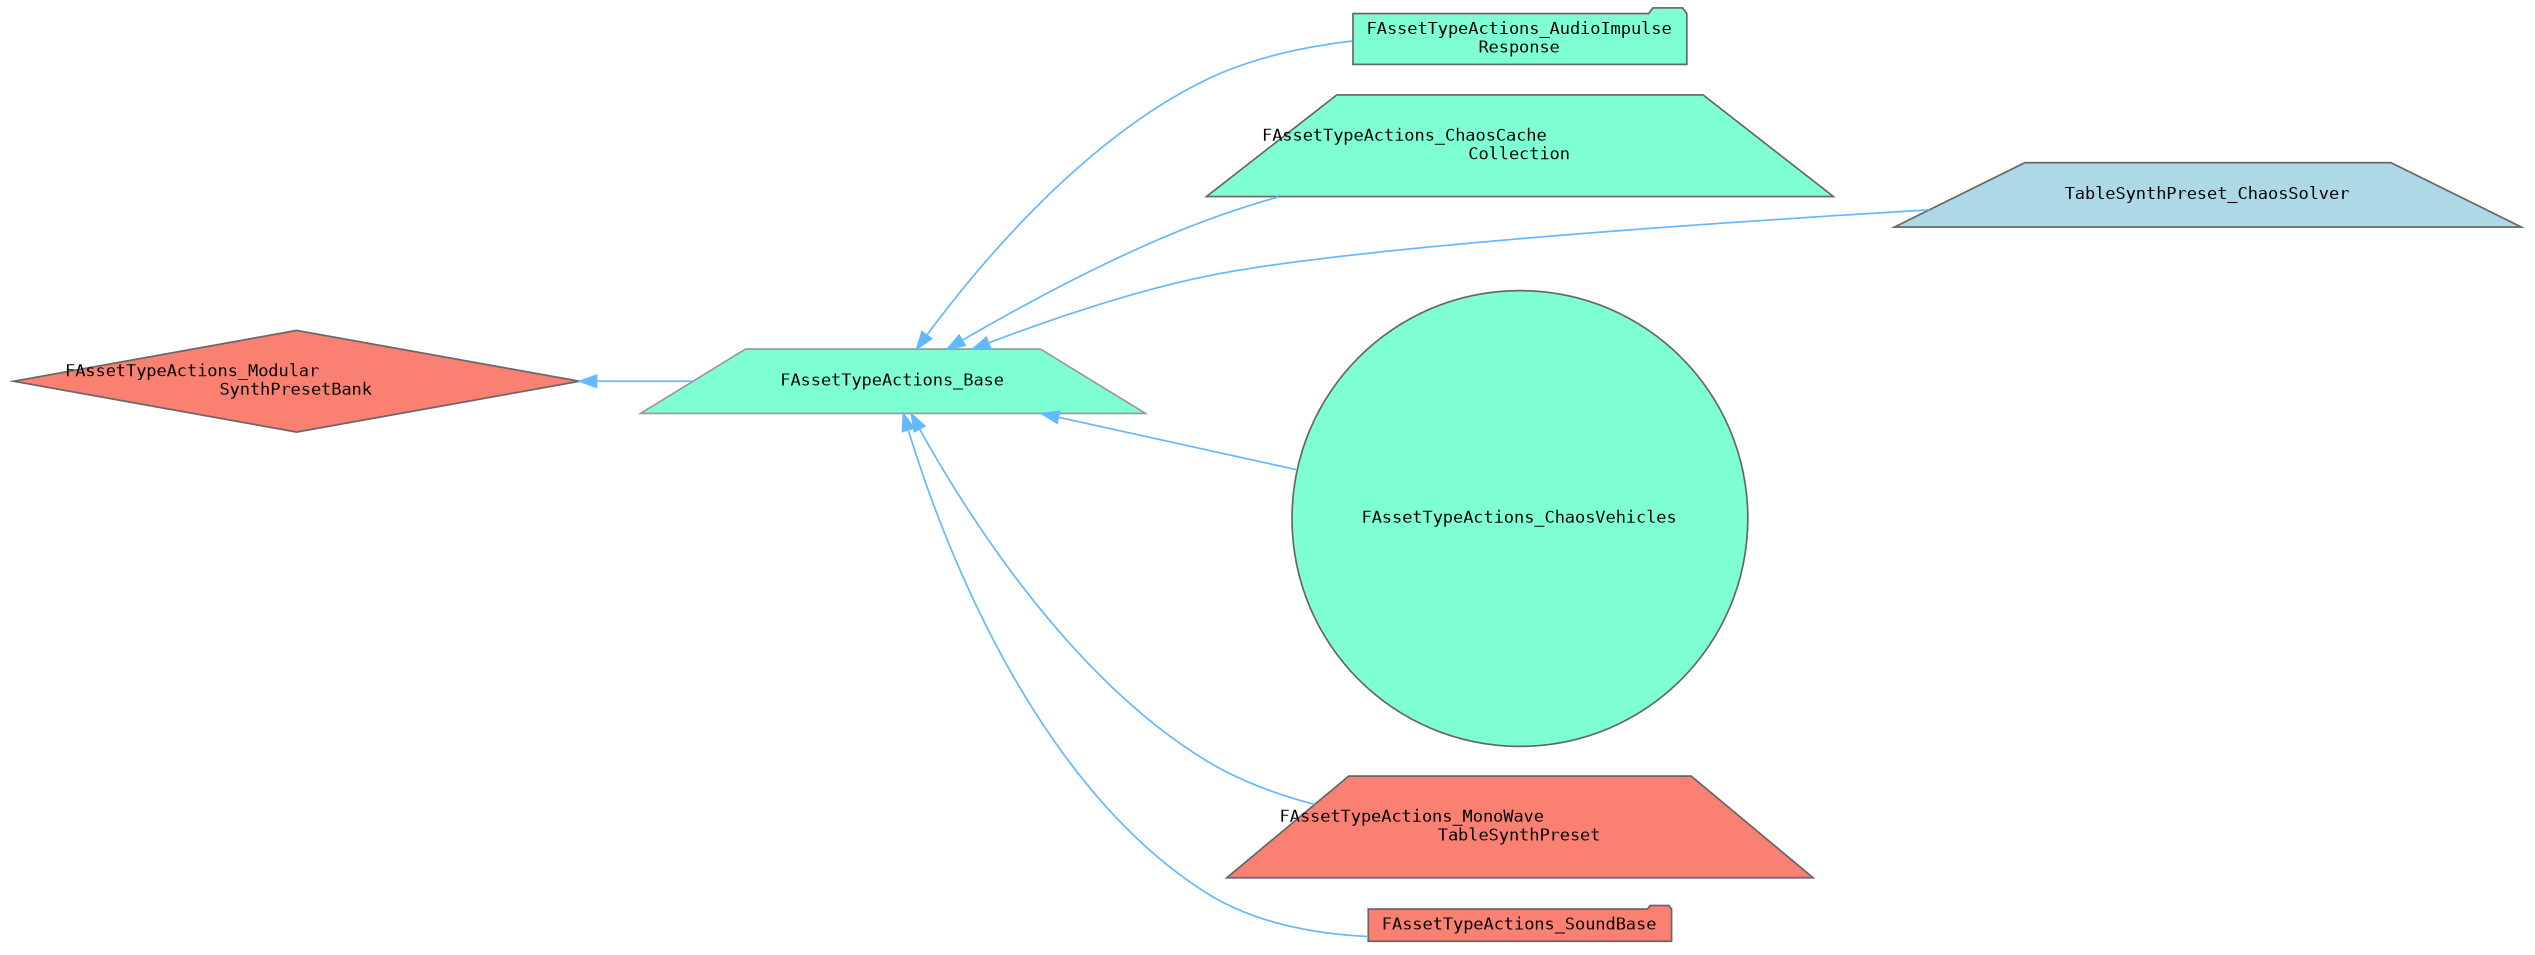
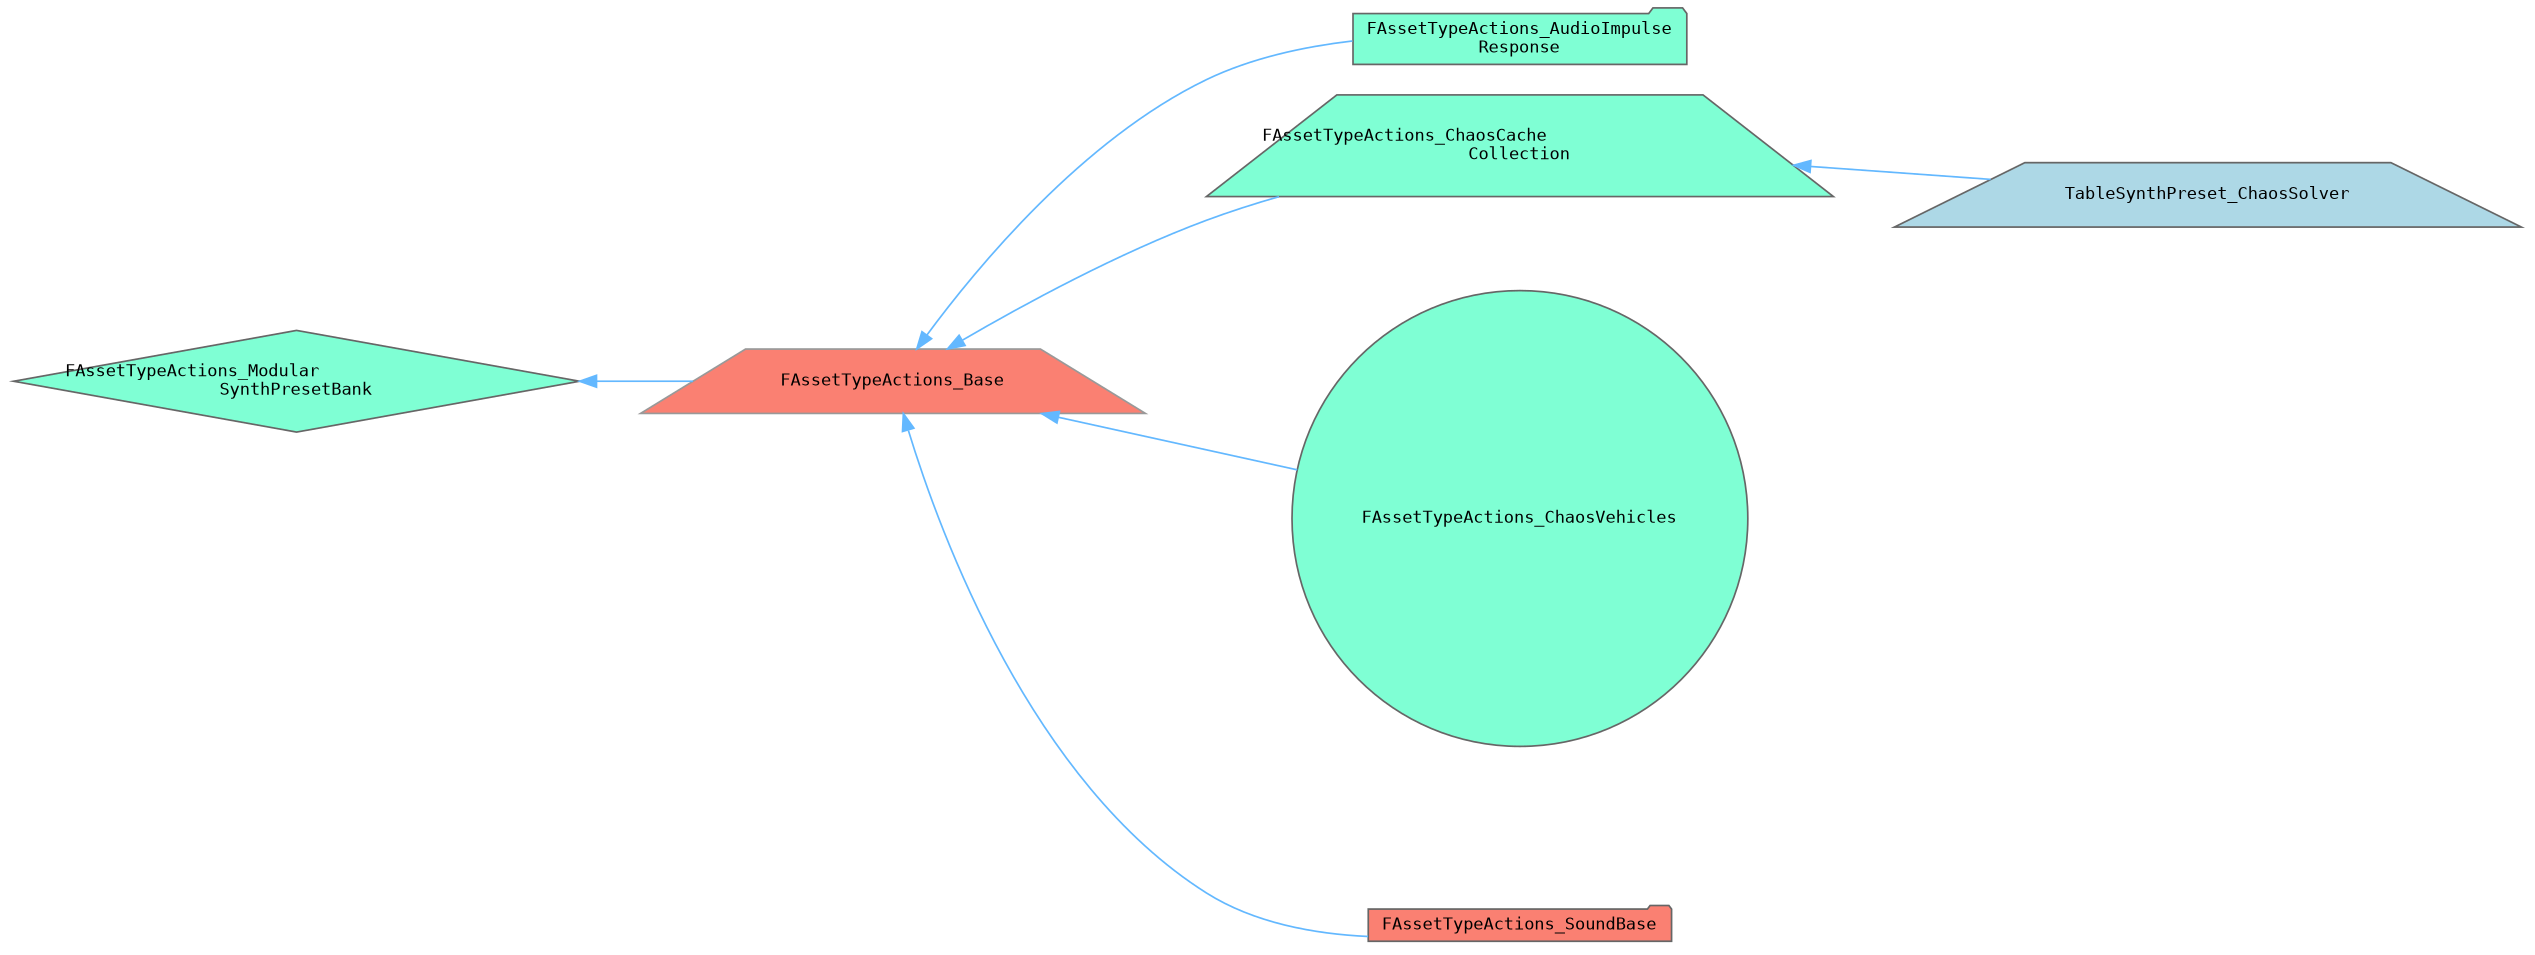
(1453, 245) -> (1901, 173)
(297, 381) -> (297, 381)
(893, 381) -> (893, 381)
(1520, 827) -> none
